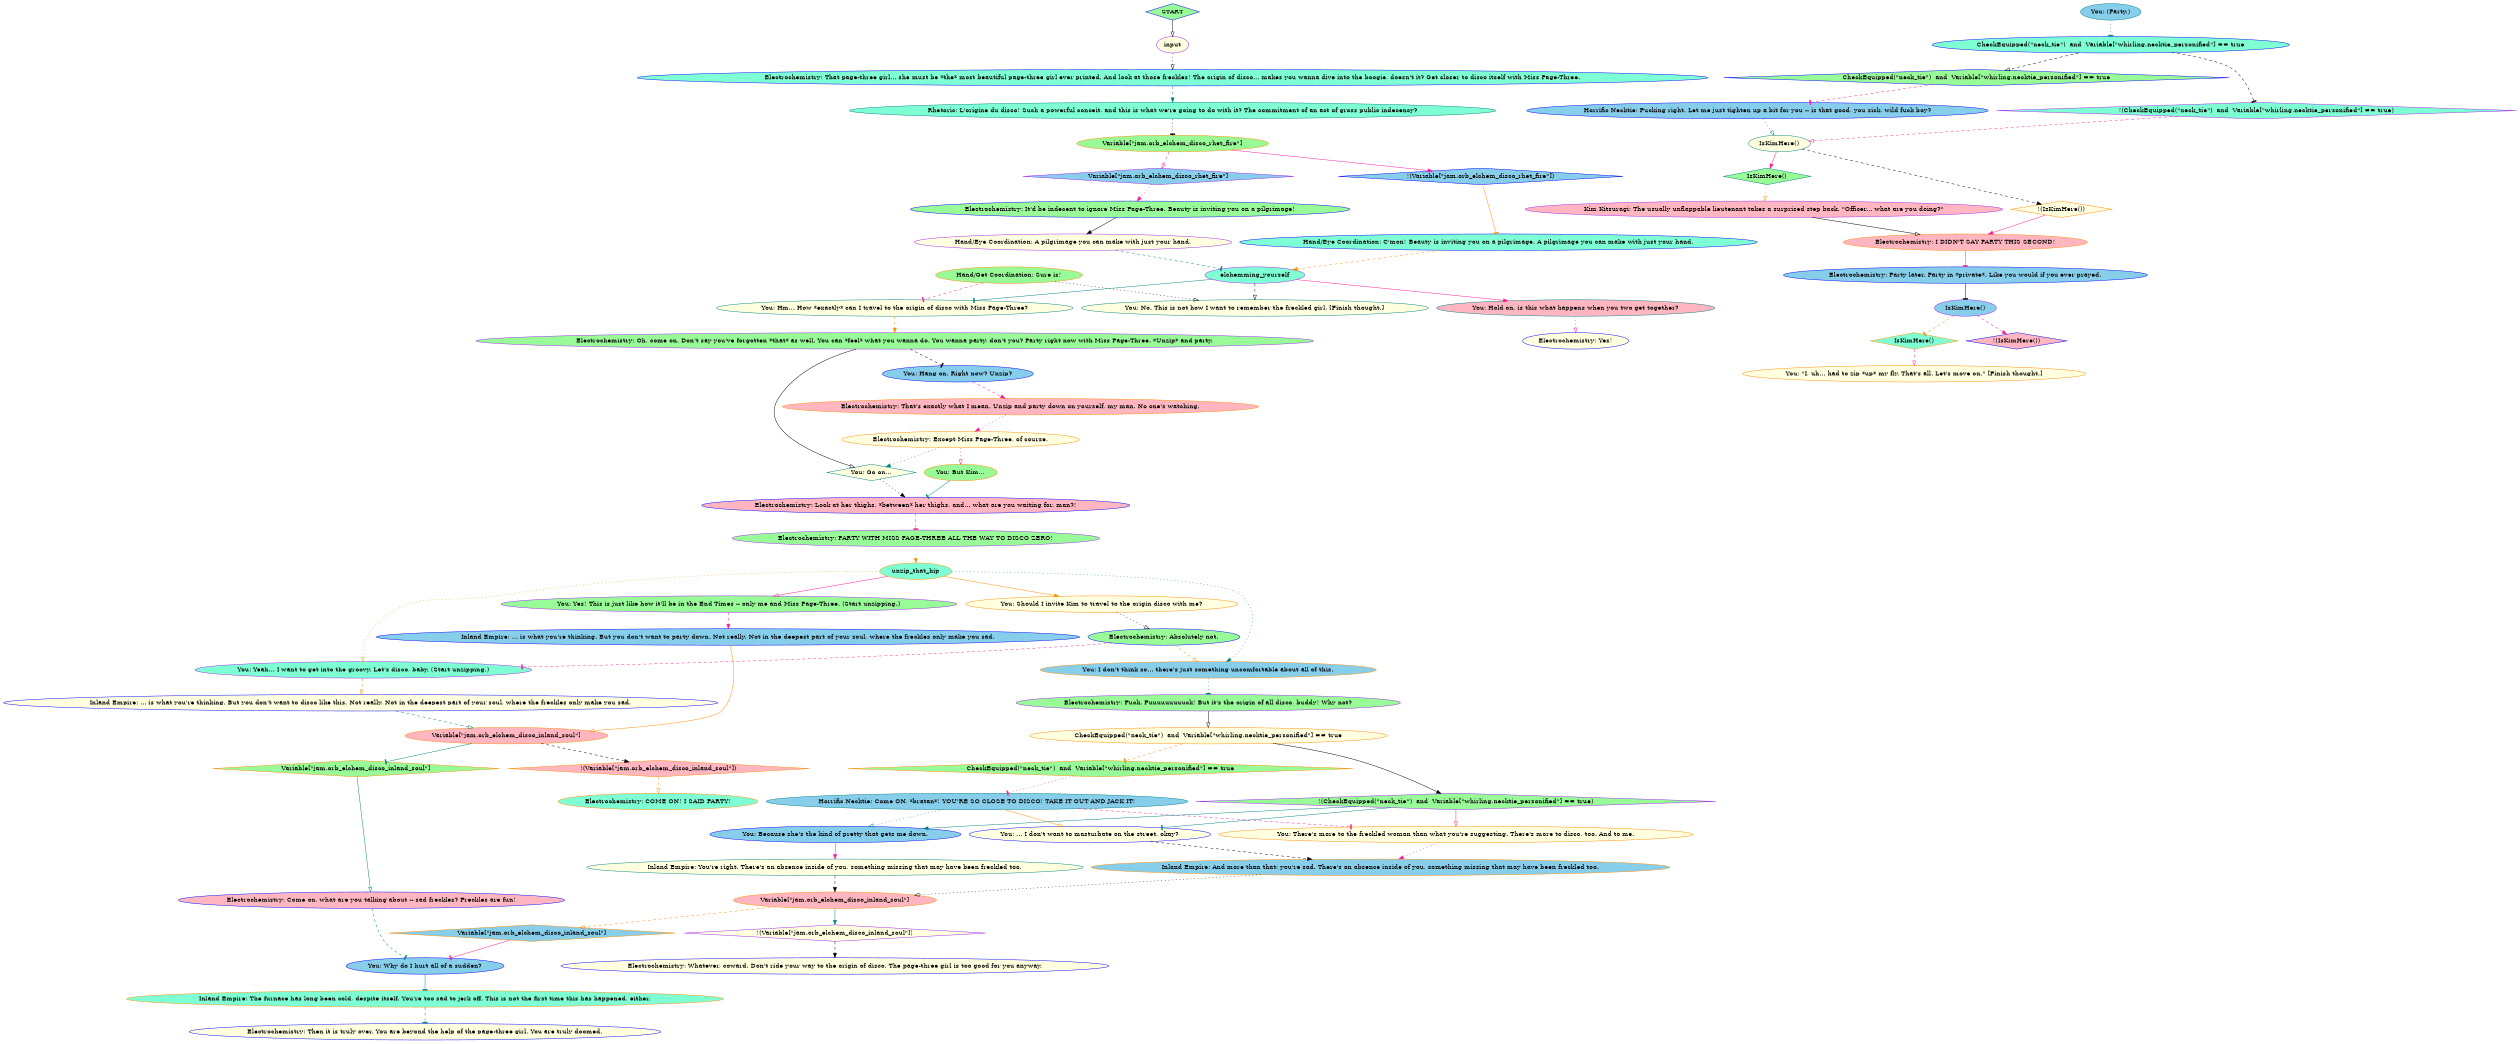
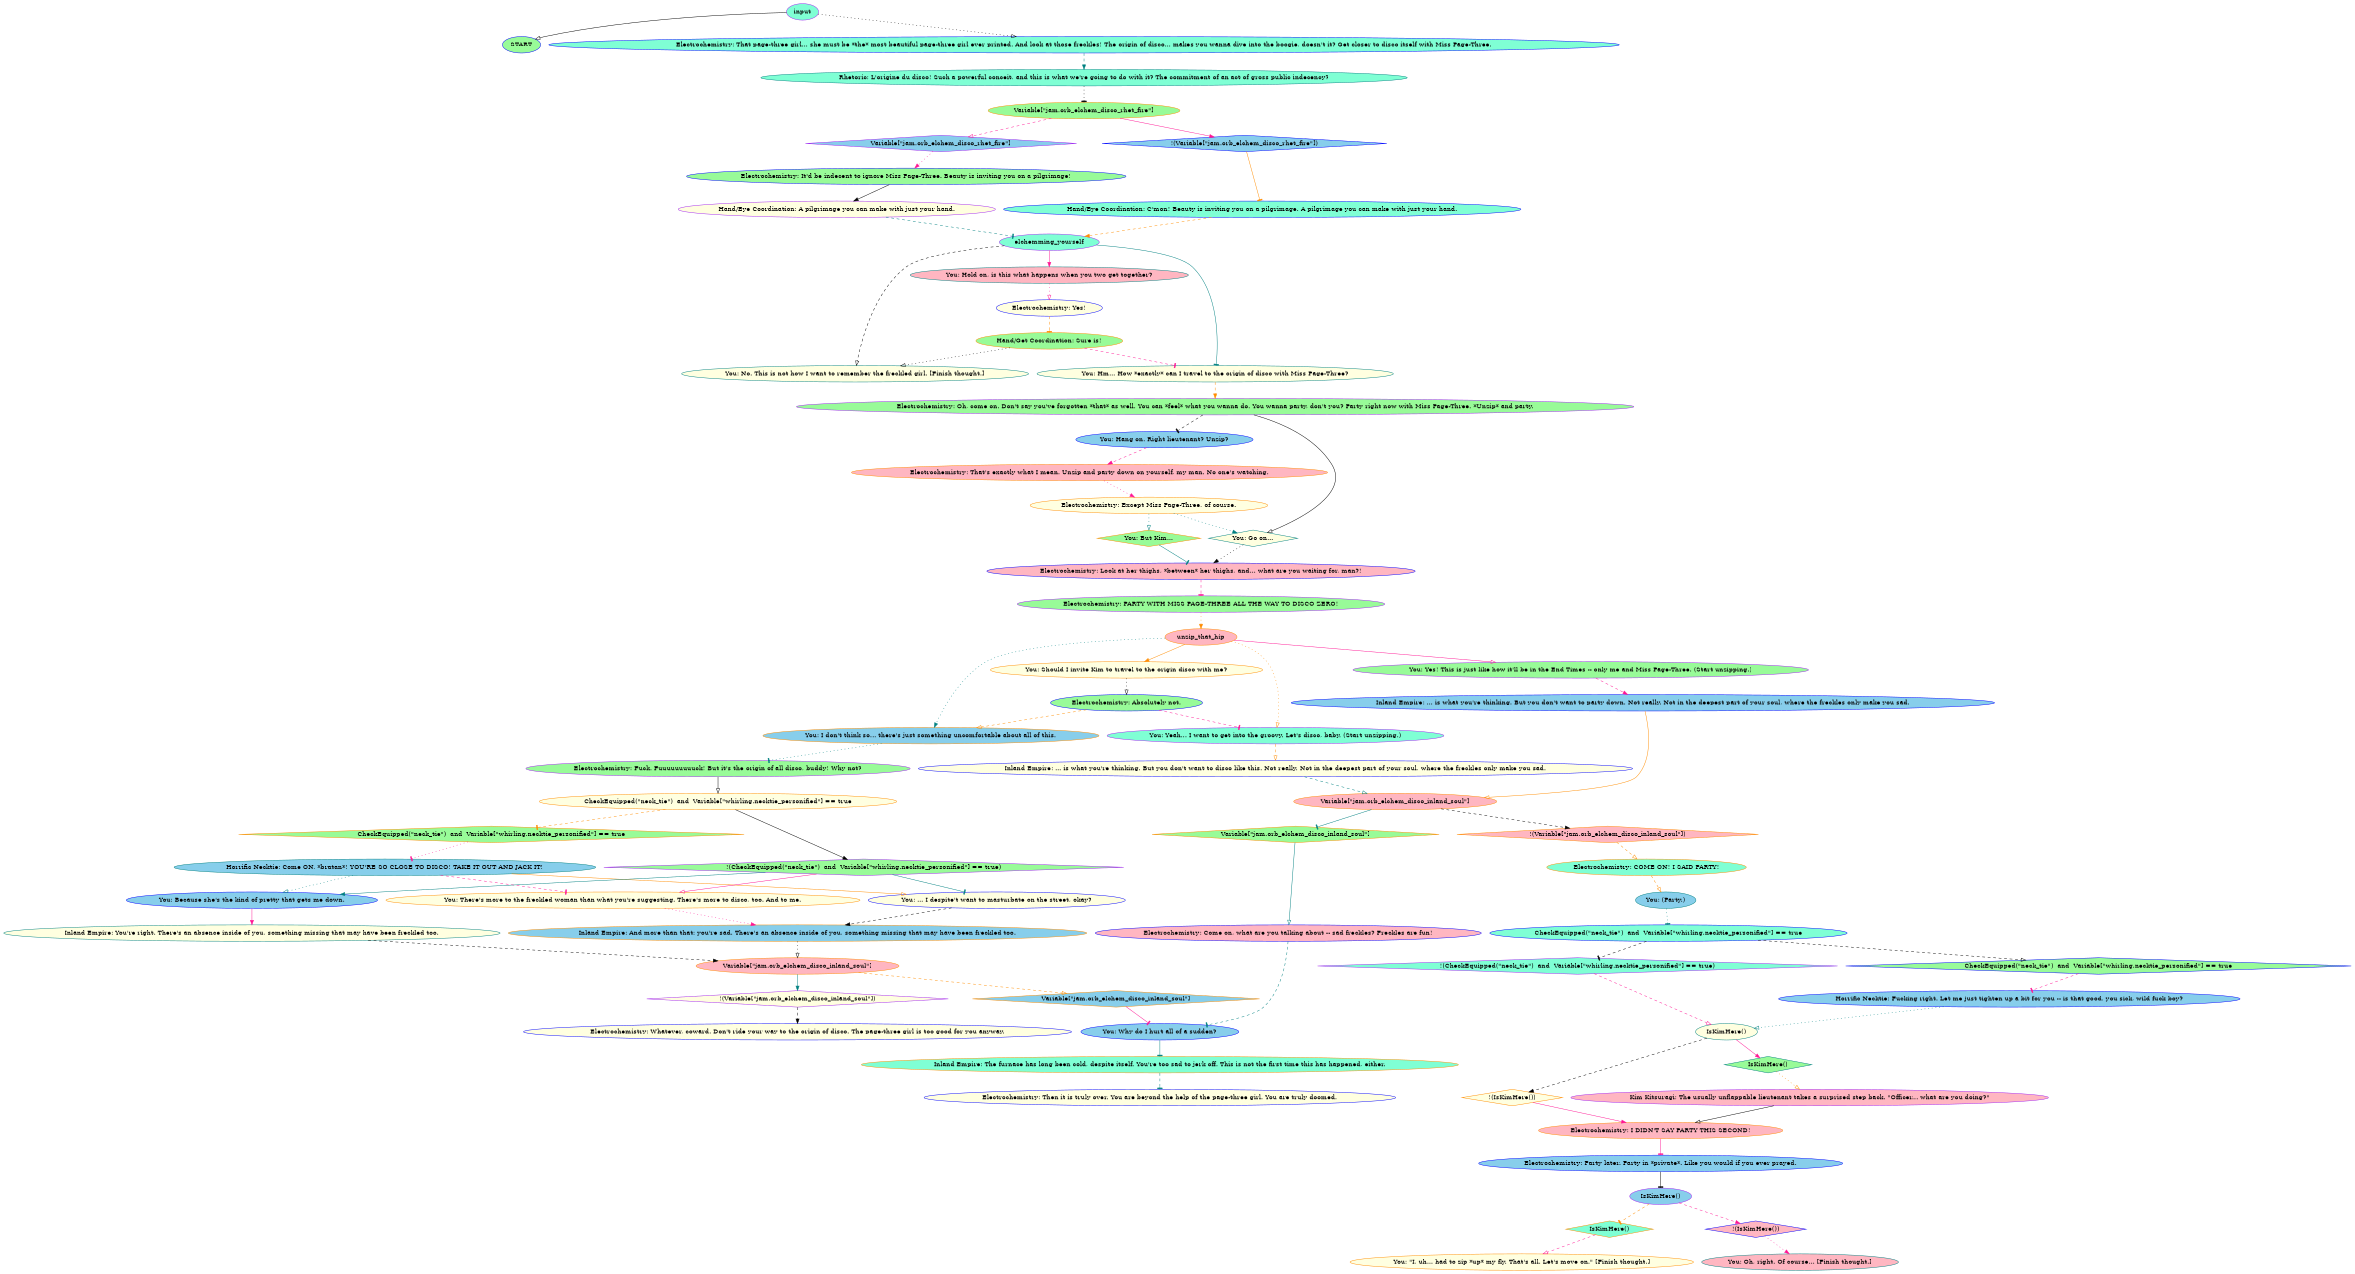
(1173, 12) -> (522, 45)
(1173, 26) -> (663, 20)
(1173, 45) -> (803, 12)
none -> (1049, 323)
(958, 374) -> (1164, 440)
(961, 454) -> (1149, 520)
(961, 472) -> (1149, 538)
(916, 571) -> (1201, 637)
(1090, 834) -> (997, 900)
none -> (1655, 882)
none -> (1800, 1262)
